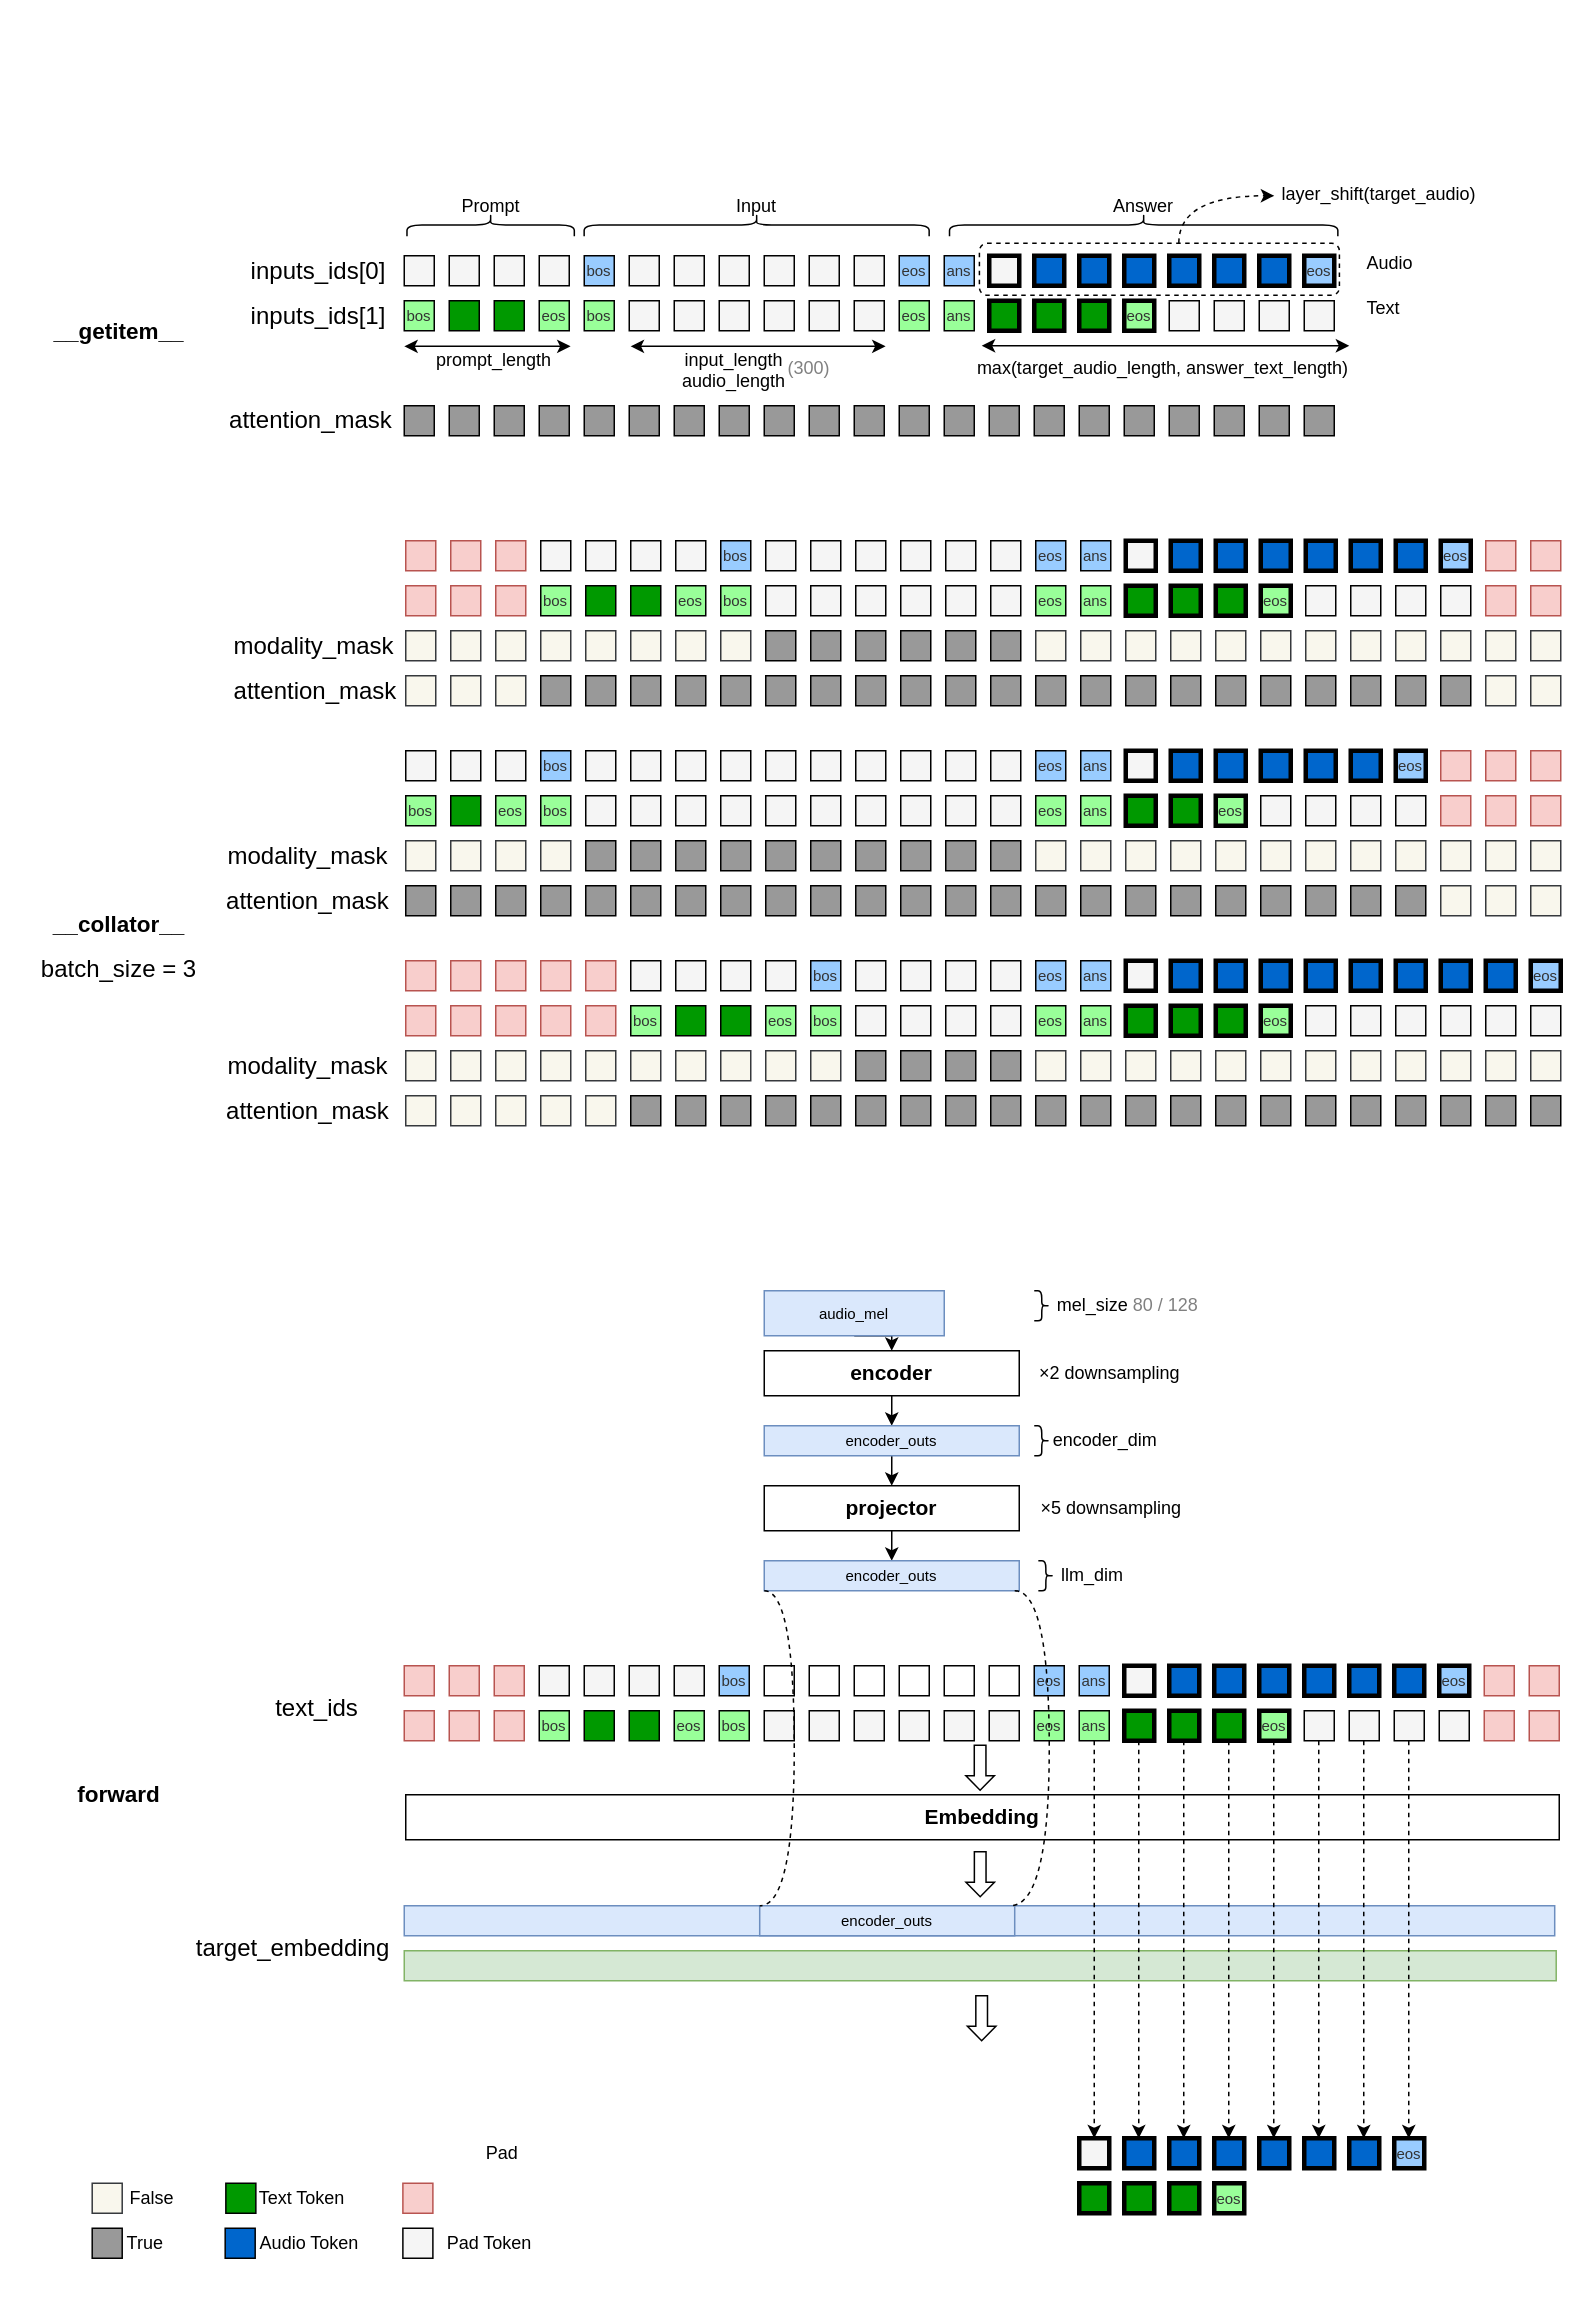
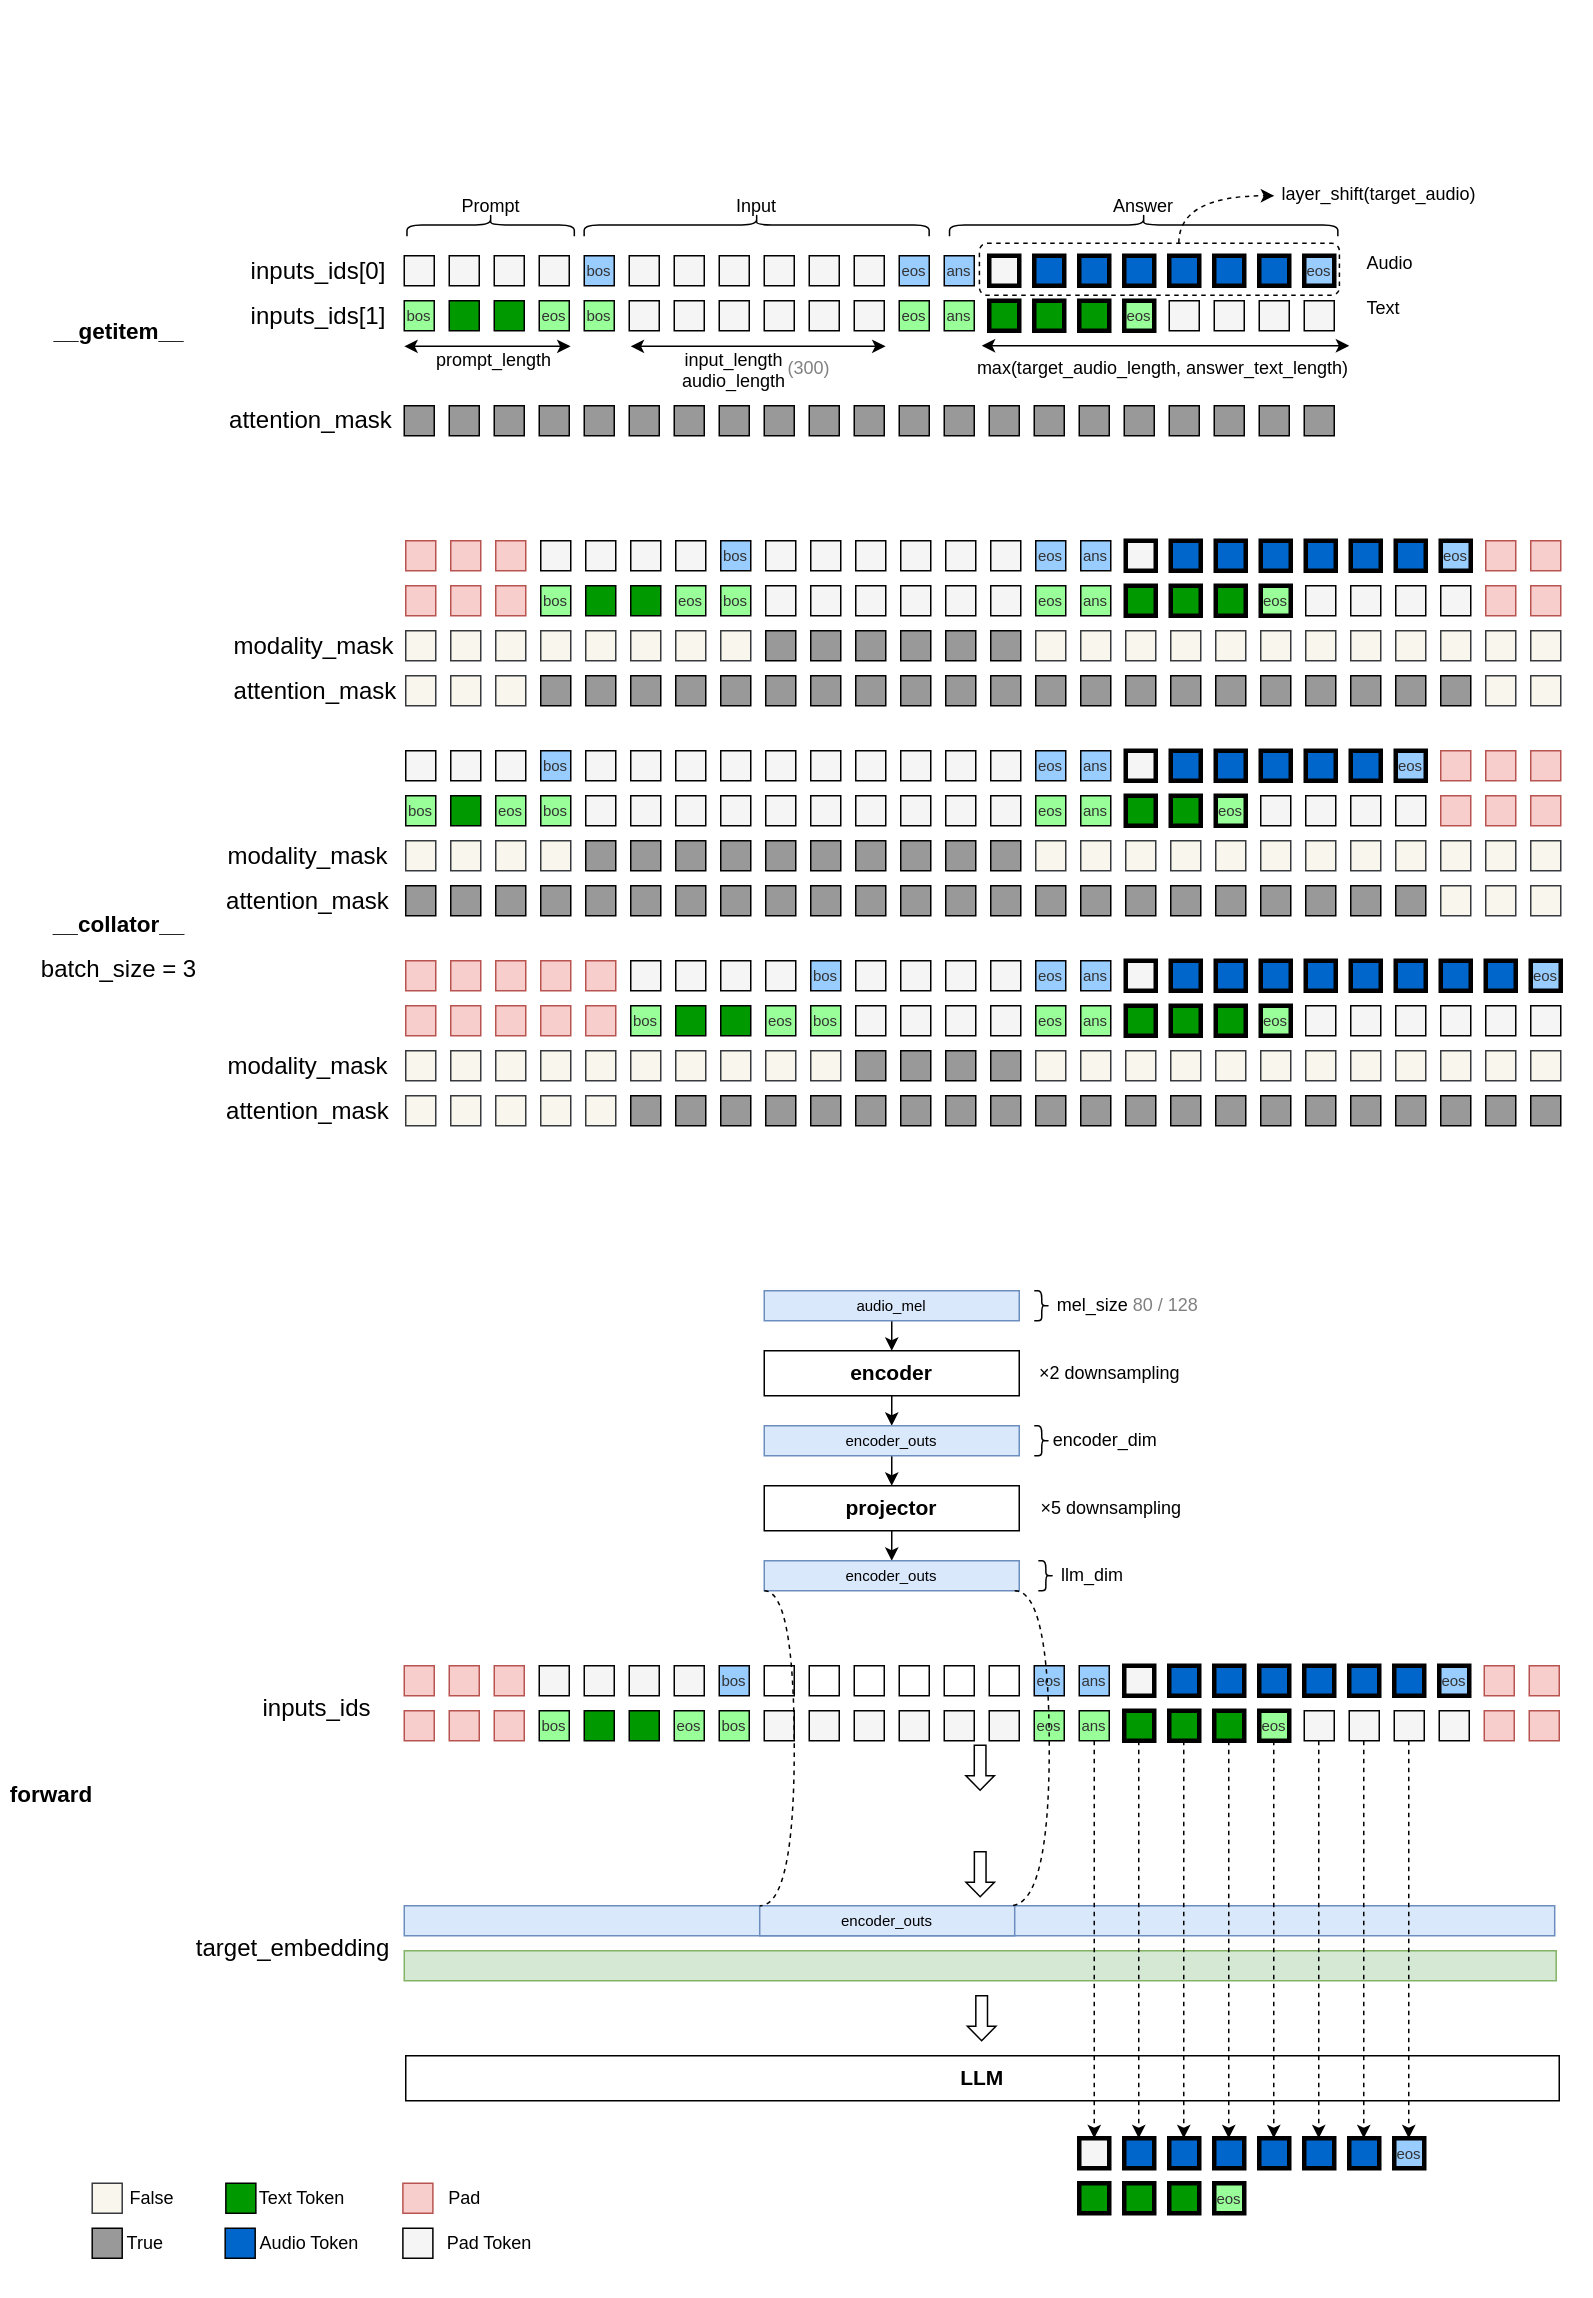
(854, 1313) -> (892, 1306)
(317, 1708) -> (317, 1708)
(119, 1793) -> (52, 1793)
(983, 1817) -> none
none -> (983, 2078)
(502, 2153) -> (465, 2198)
